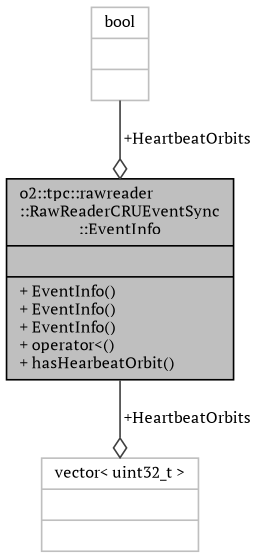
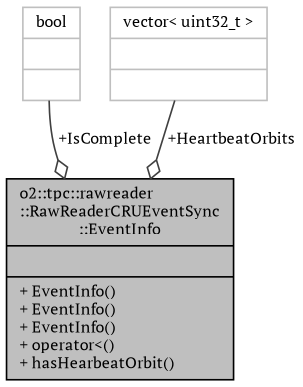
(186, 140) -> (104, 140)
(120, 409) -> (166, 130)
